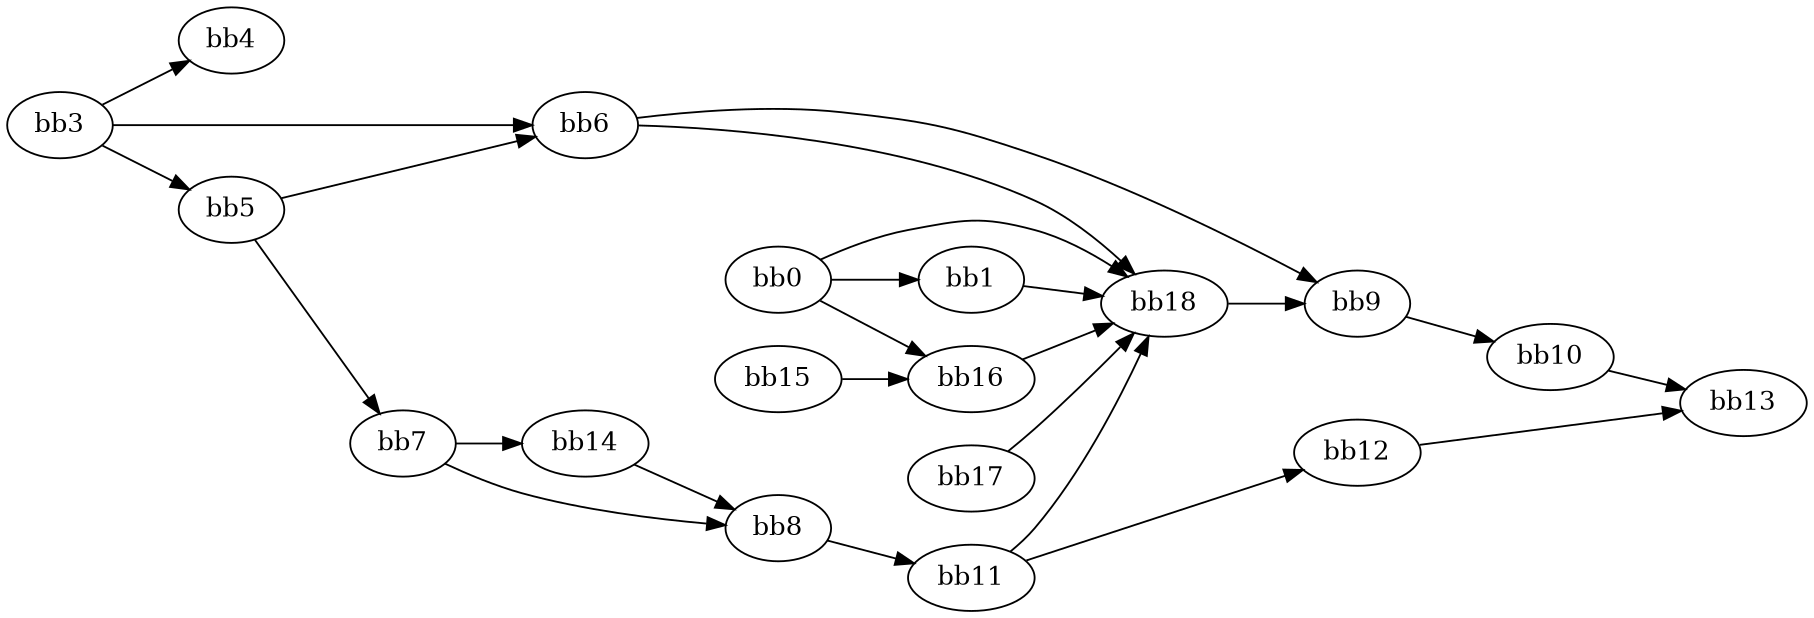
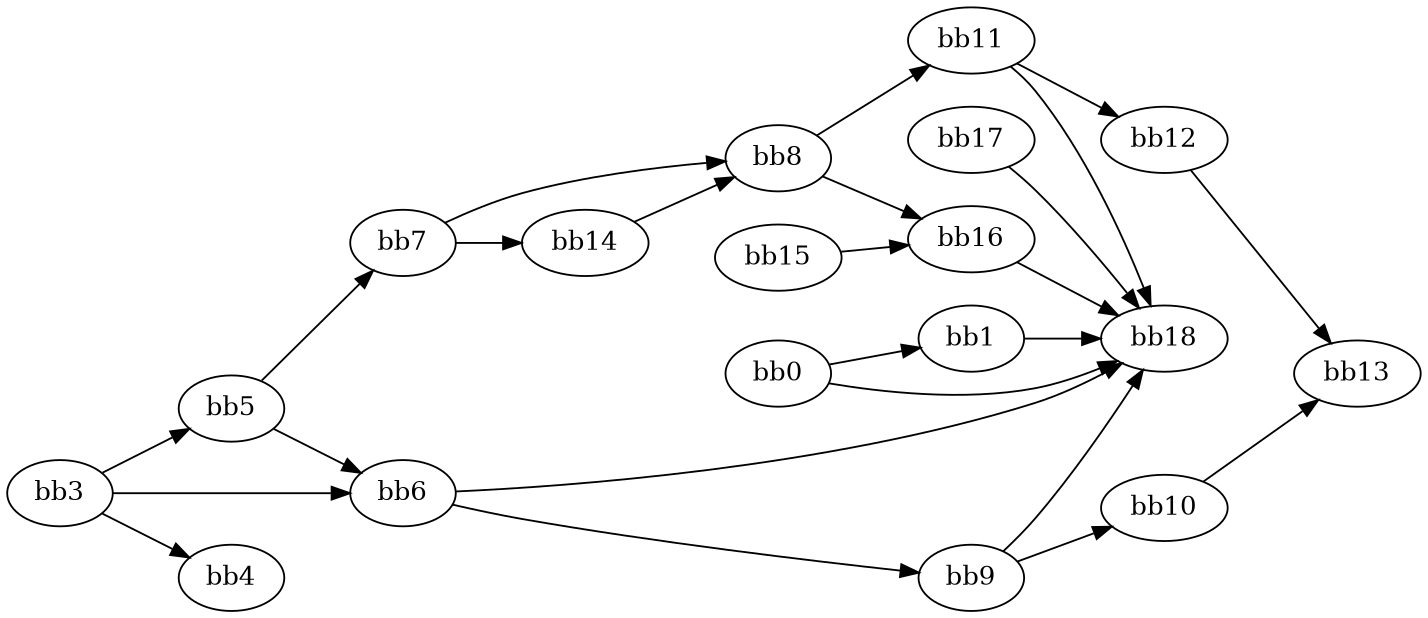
(1257, 304) -> (1072, 472)
(865, 324) -> (863, 194)
